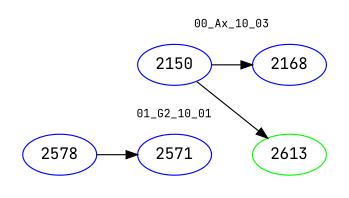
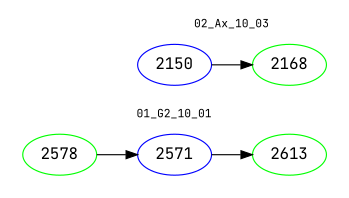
(232, 24) -> (232, 24)
(289, 65) -> (289, 65)
(234, 111) -> (226, 155)
(60, 155) -> (60, 155)
